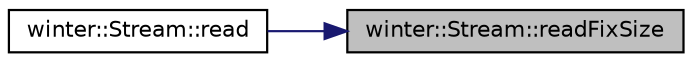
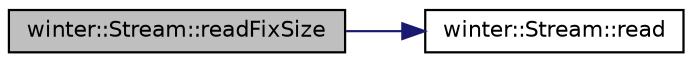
(296, 31) -> (374, 31)
